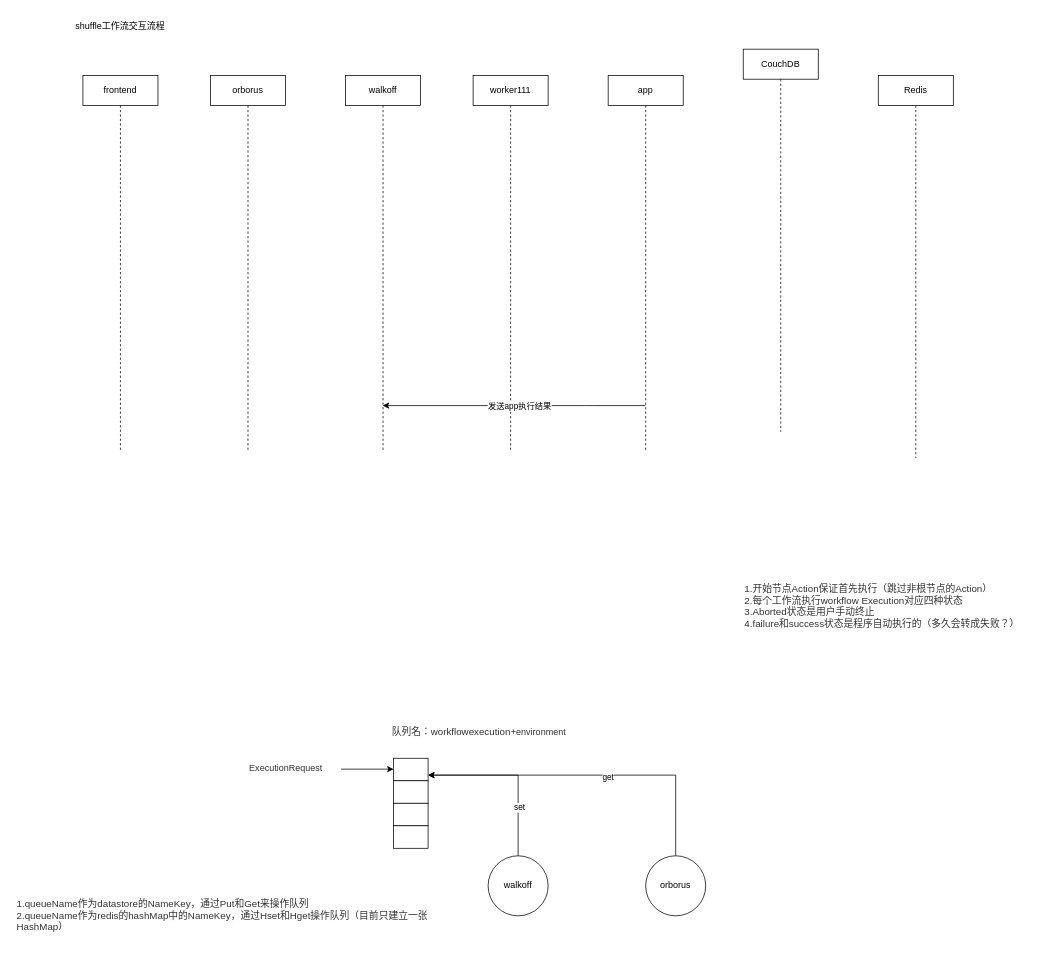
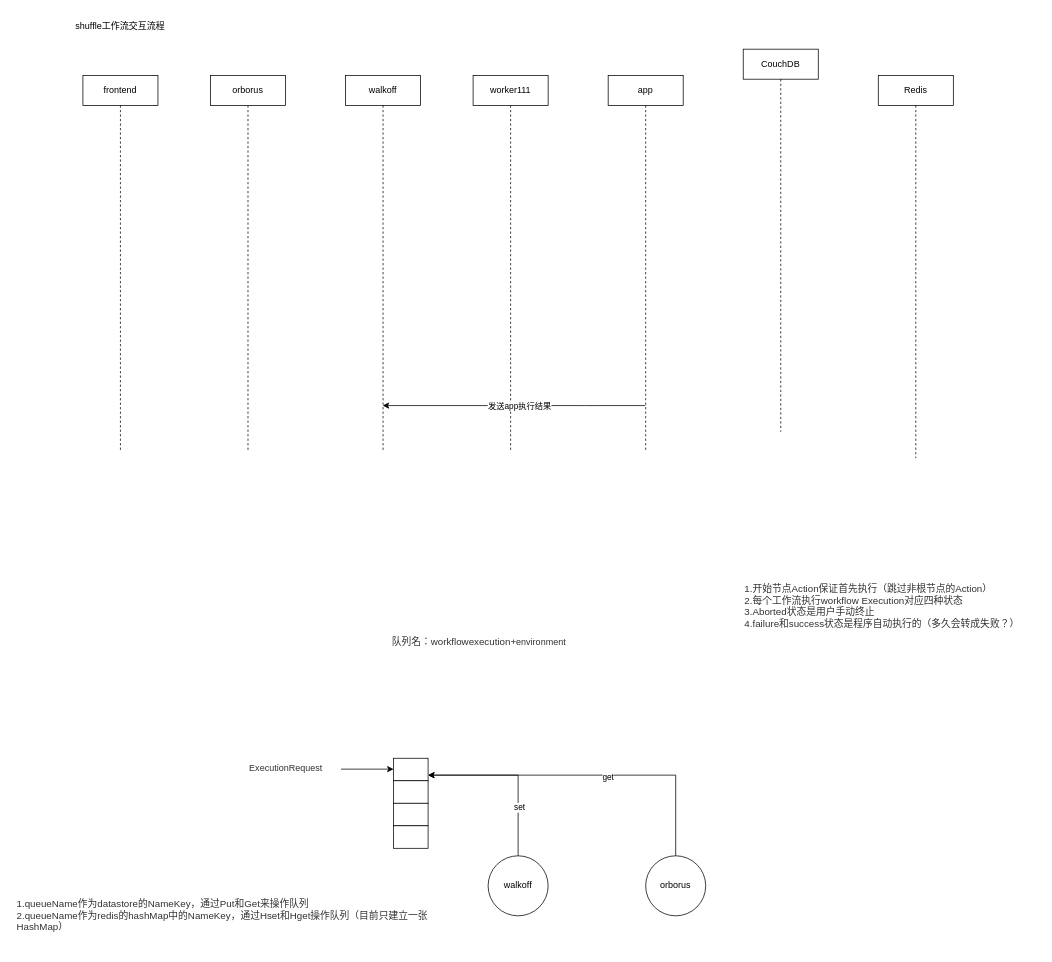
(508, 732) -> (508, 642)
